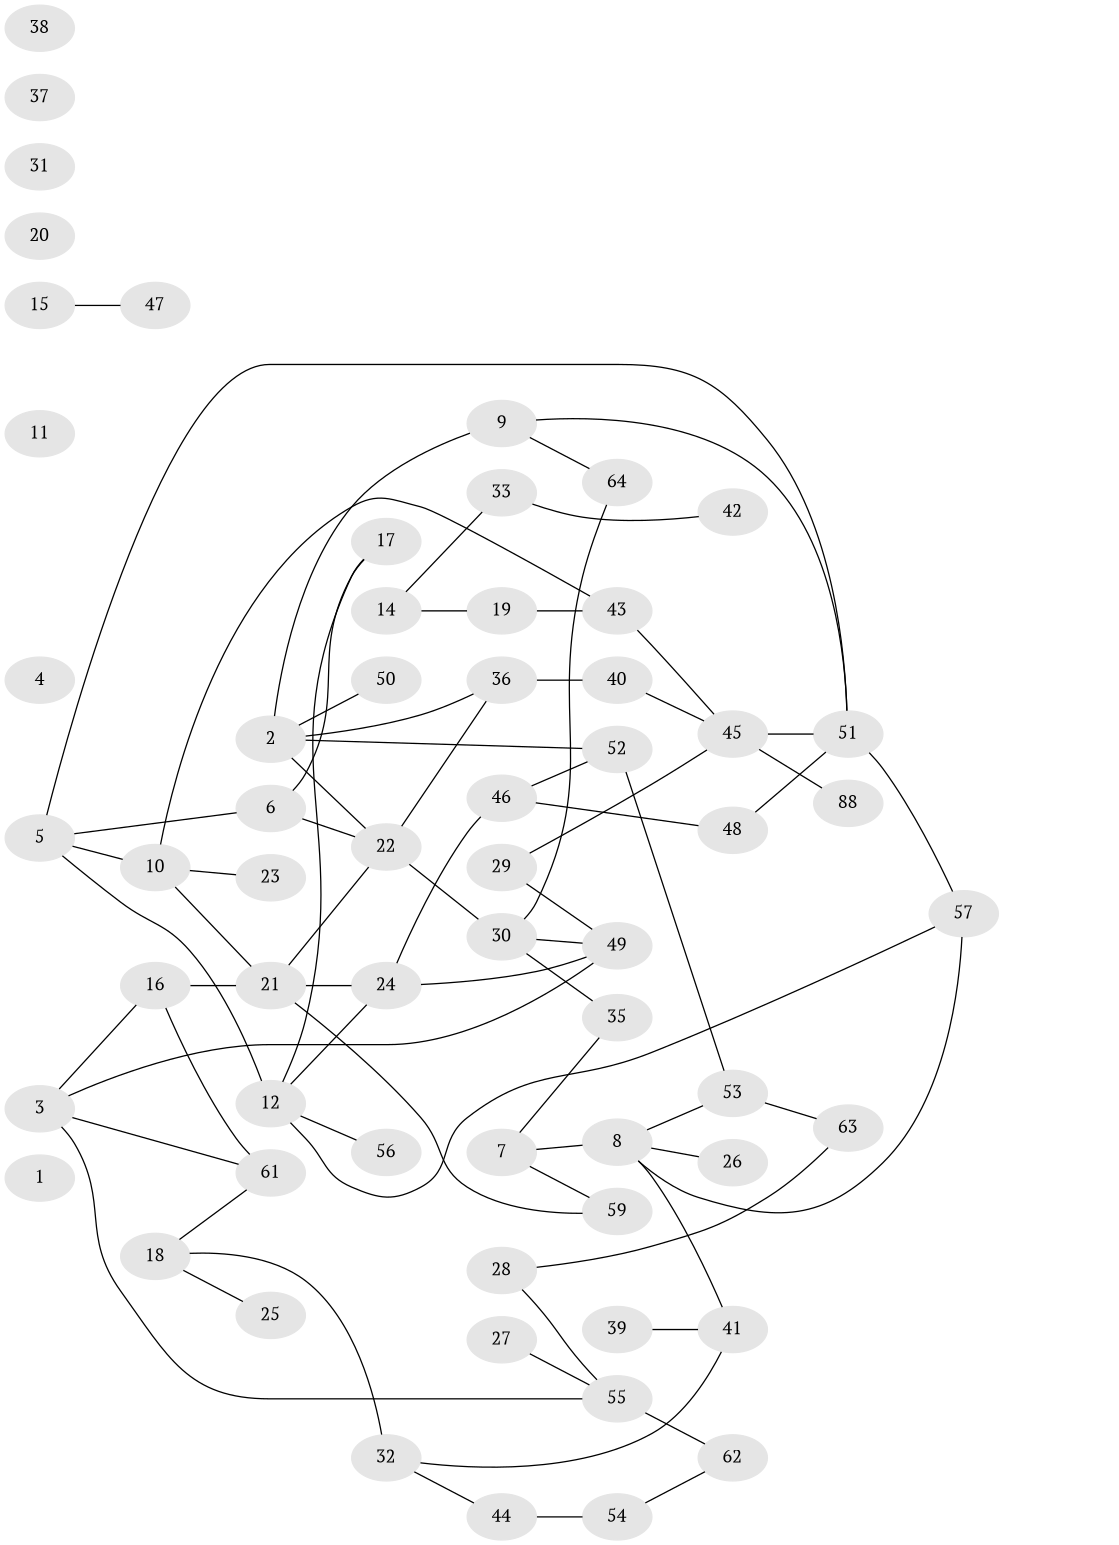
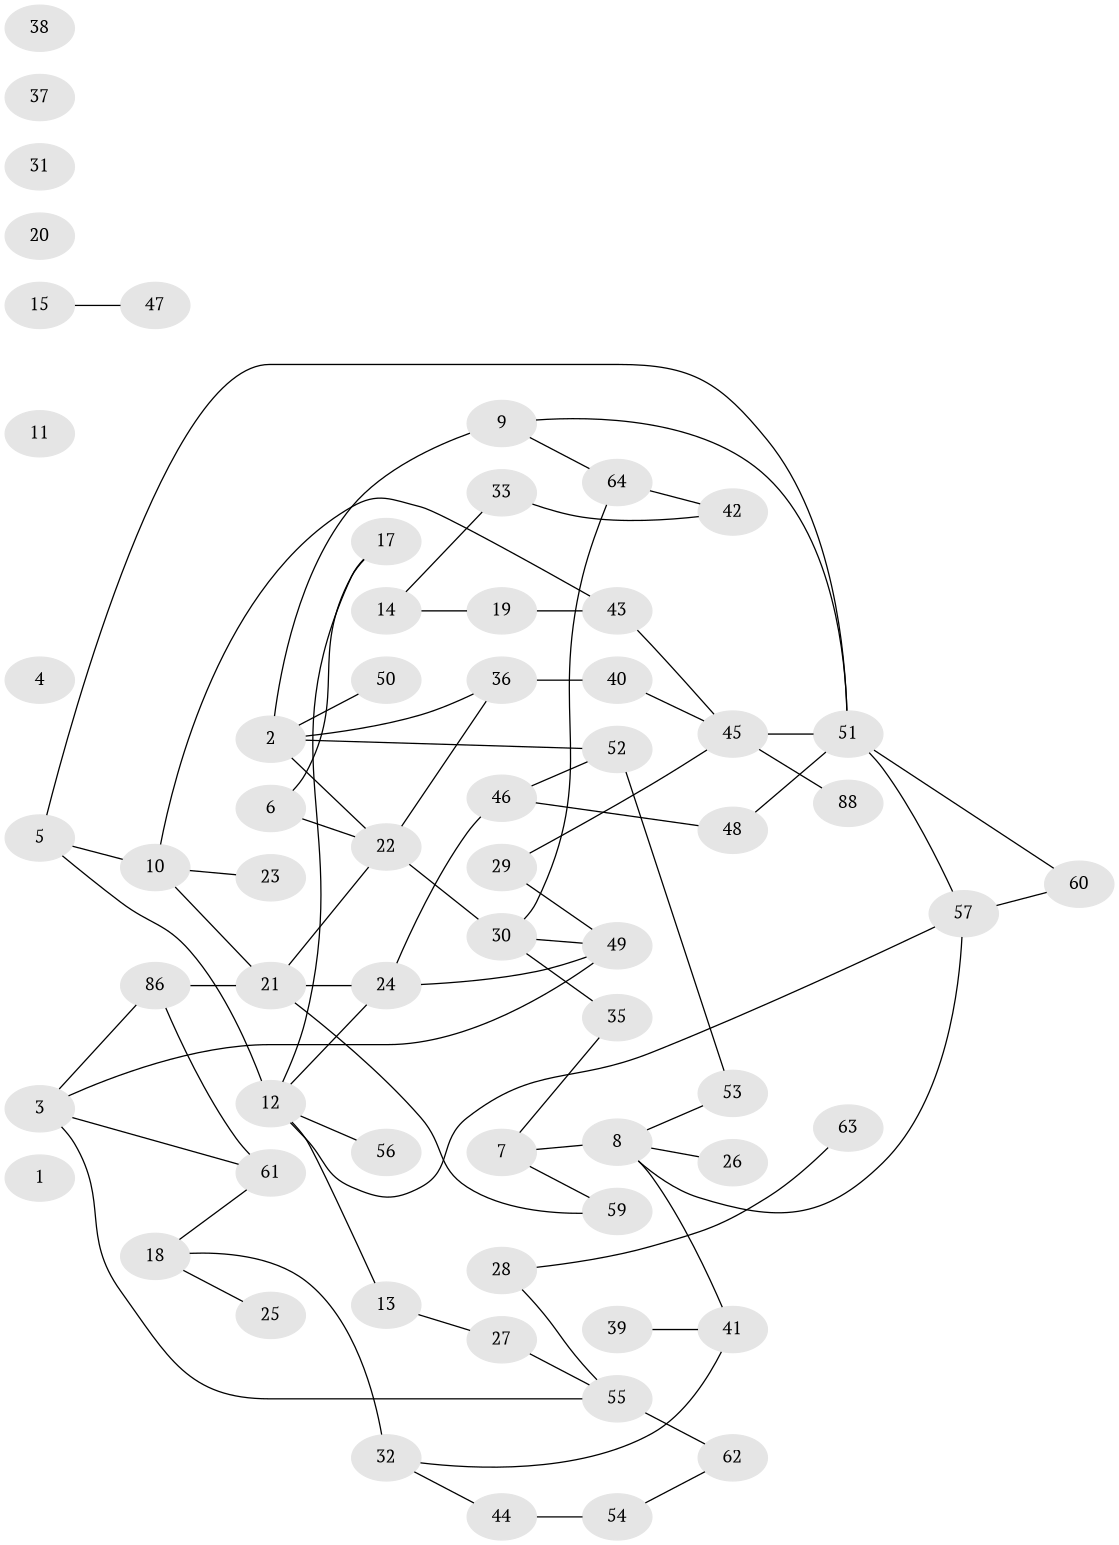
none -> (675, 497)
(155, 823) -> none
none -> (1079, 884)
(155, 986) -> (155, 986)
(791, 1111) -> none
none -> (386, 1305)
